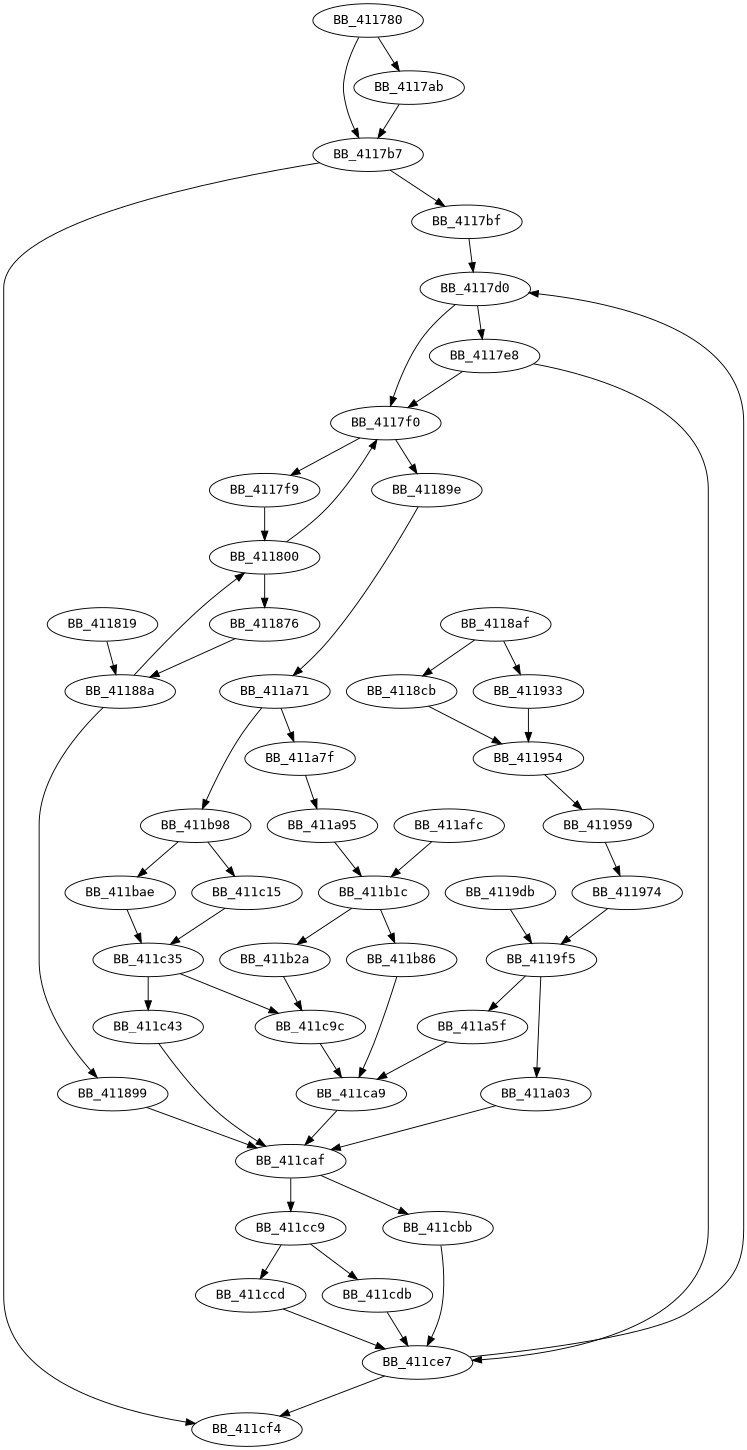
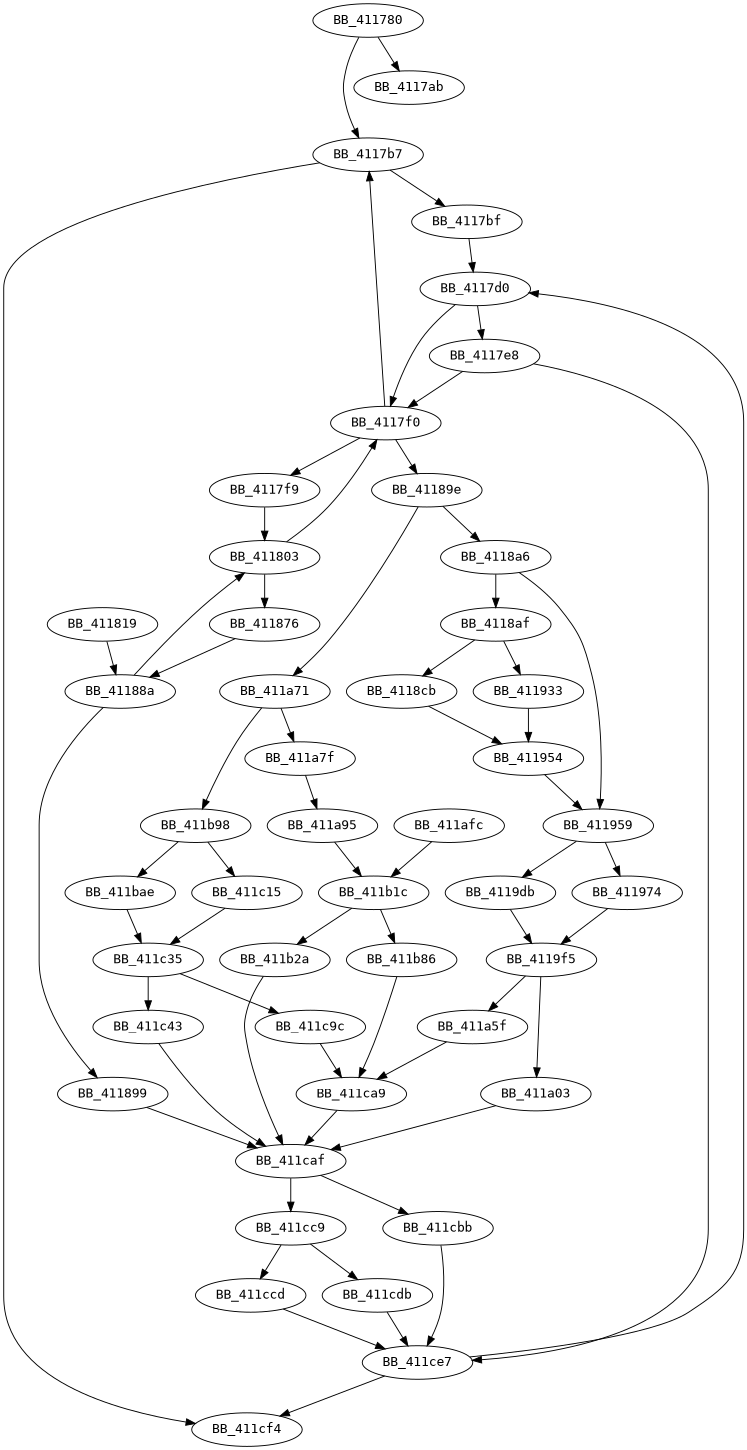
(391, 117) -> (377, 294)
(265, 557) -> (265, 557)
none -> (496, 557)
none -> (553, 857)
(290, 989) -> (250, 1057)
